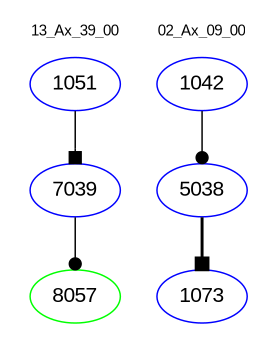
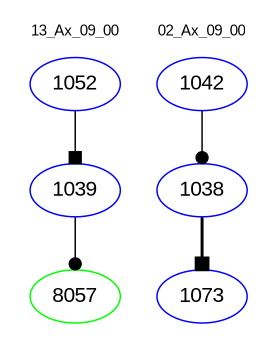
(75, 32) -> (75, 32)
(75, 84) -> (75, 84)
(75, 190) -> (75, 190)
(202, 190) -> (202, 190)
